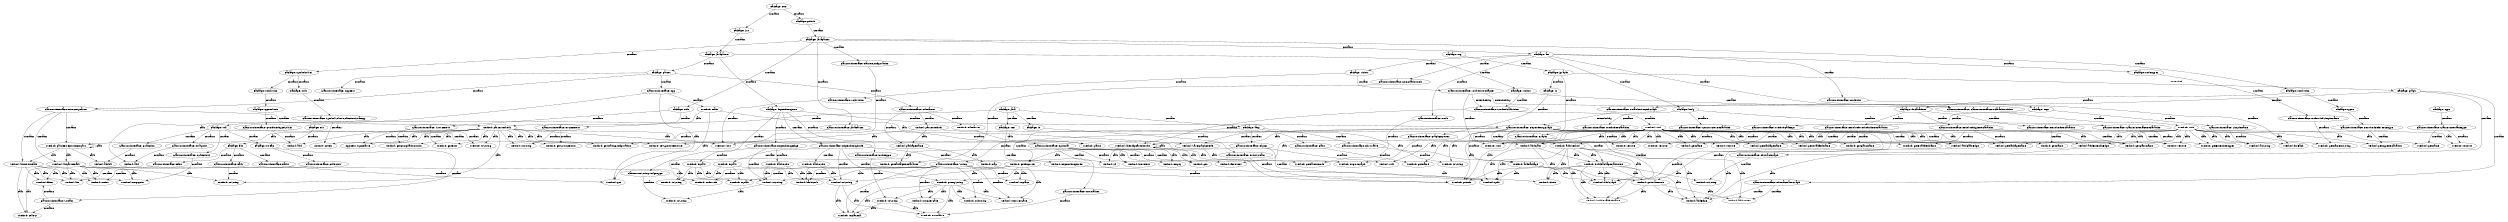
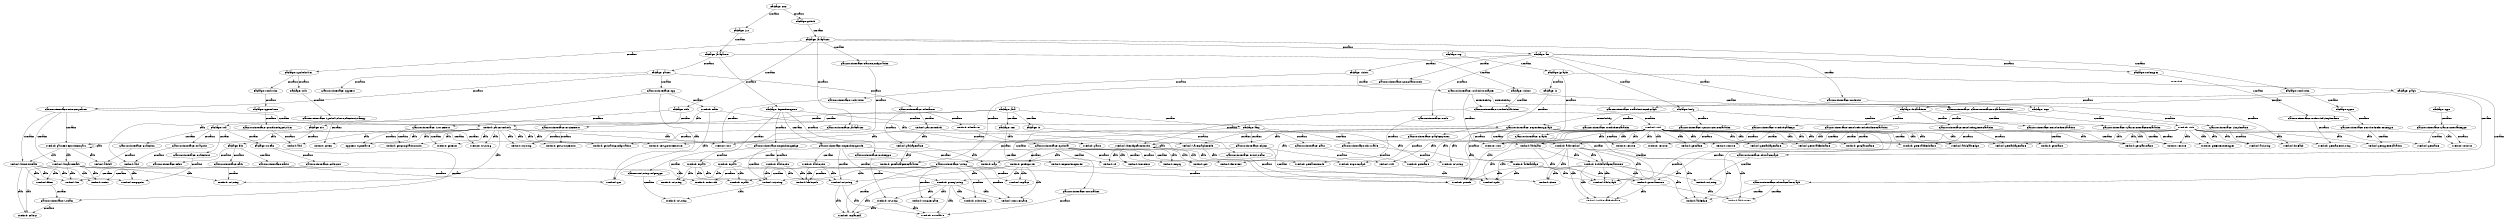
none -> (696, 124)
(2093, 146) -> none
none -> (1021, 157)
(43, 193) -> (55, 190)
(1667, 194) -> none
